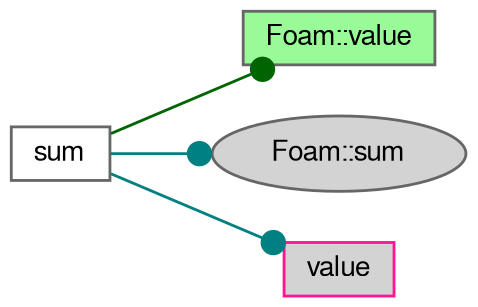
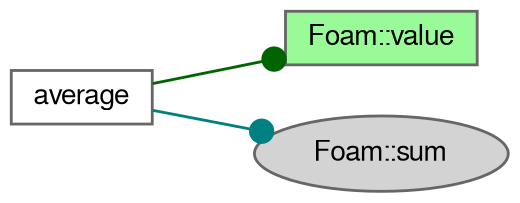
(61, 154) -> (82, 97)
(339, 269) -> none
